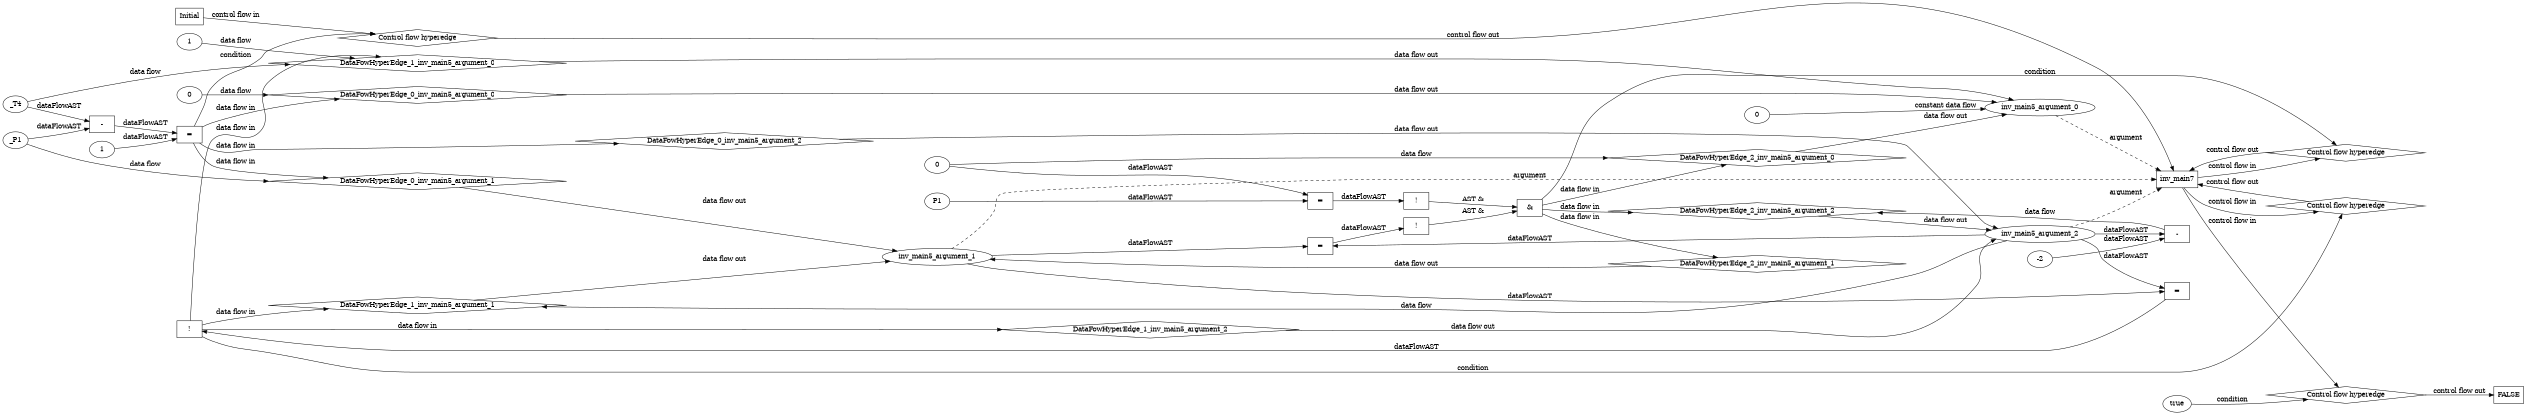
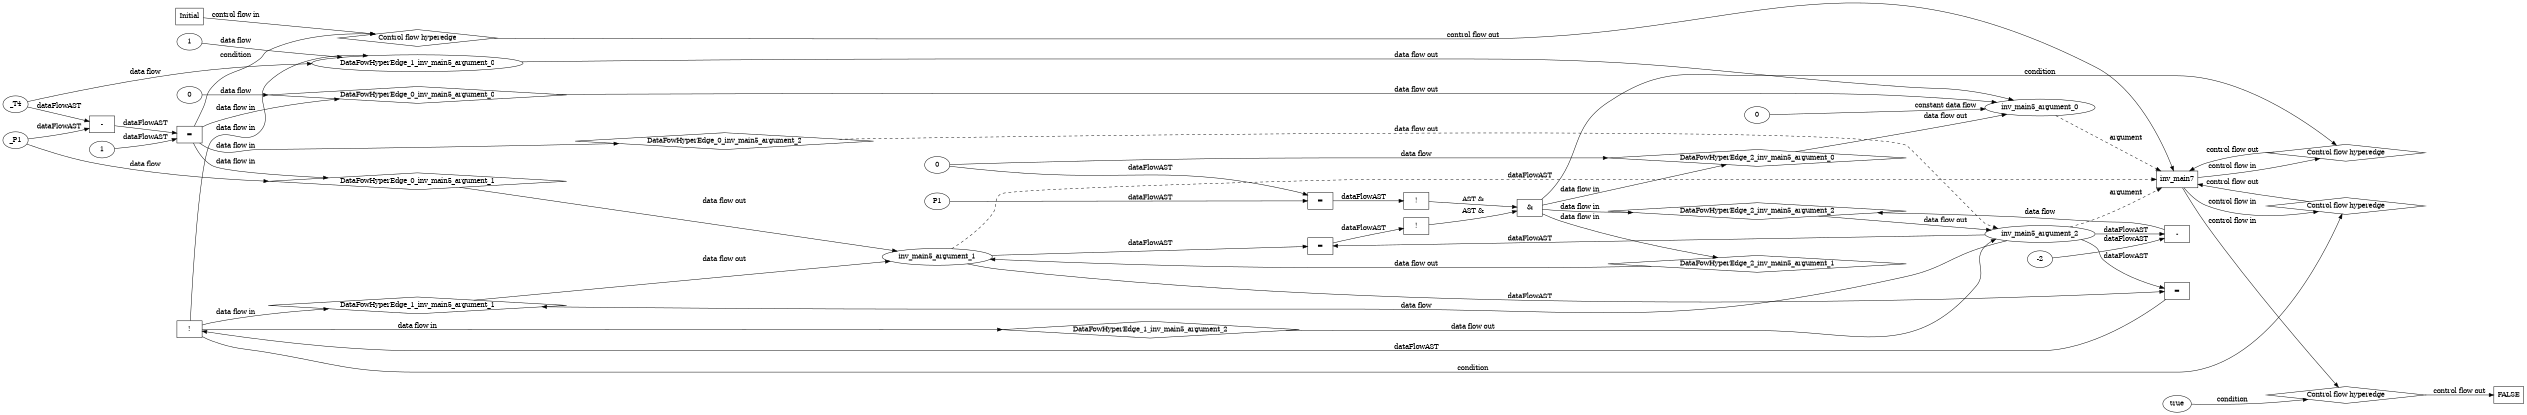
(417, 63) -> (417, 63)
(1433, 133) -> (1433, 133)
(1530, 176) -> (1530, 176)
